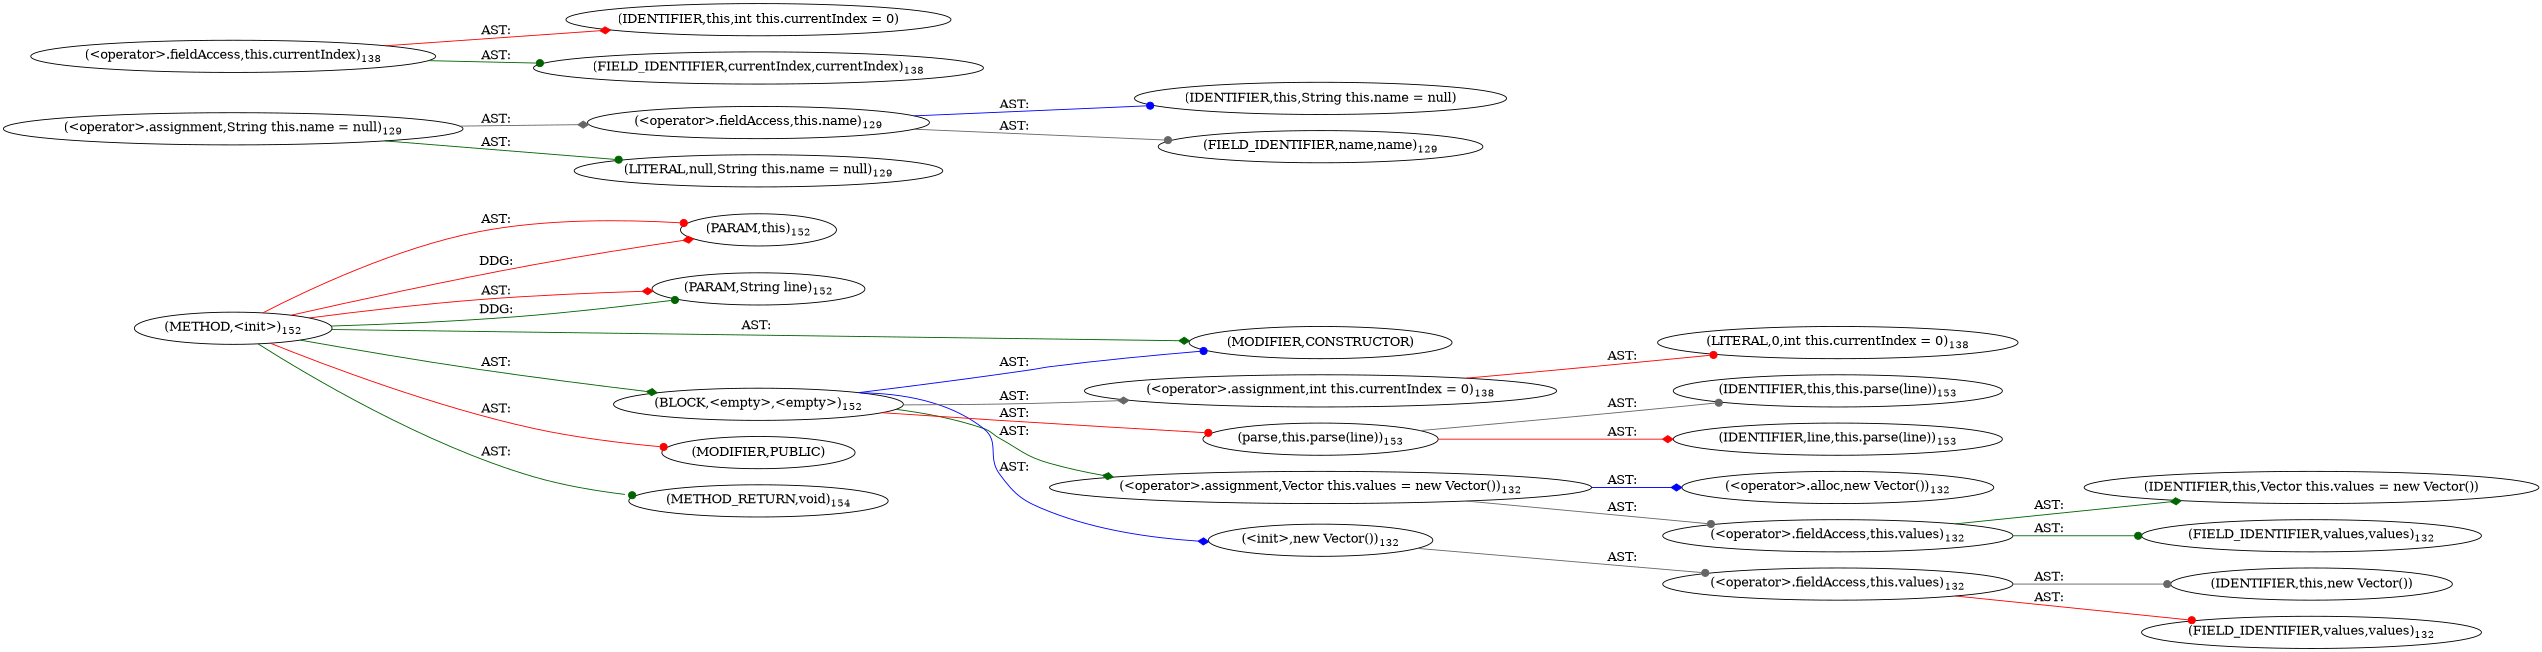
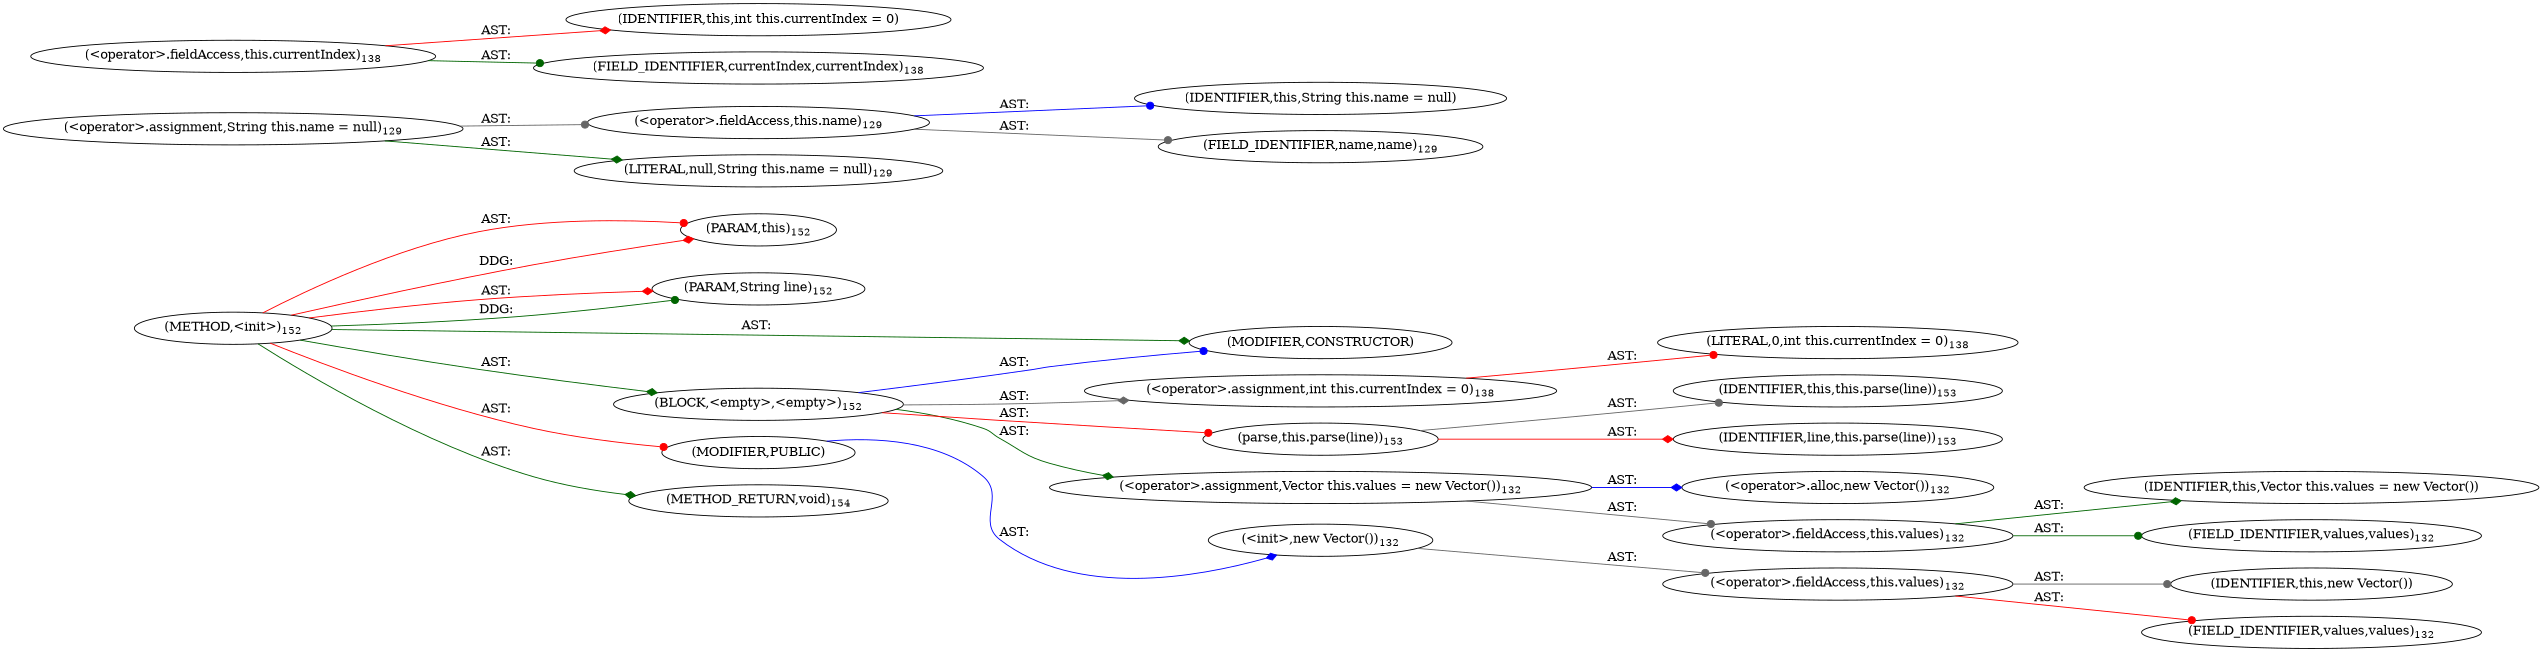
(521, 125) -> (521, 125)
(500, 150) -> (500, 150)
(434, 439) -> (434, 439)
(1010, 488) -> (1018, 551)
